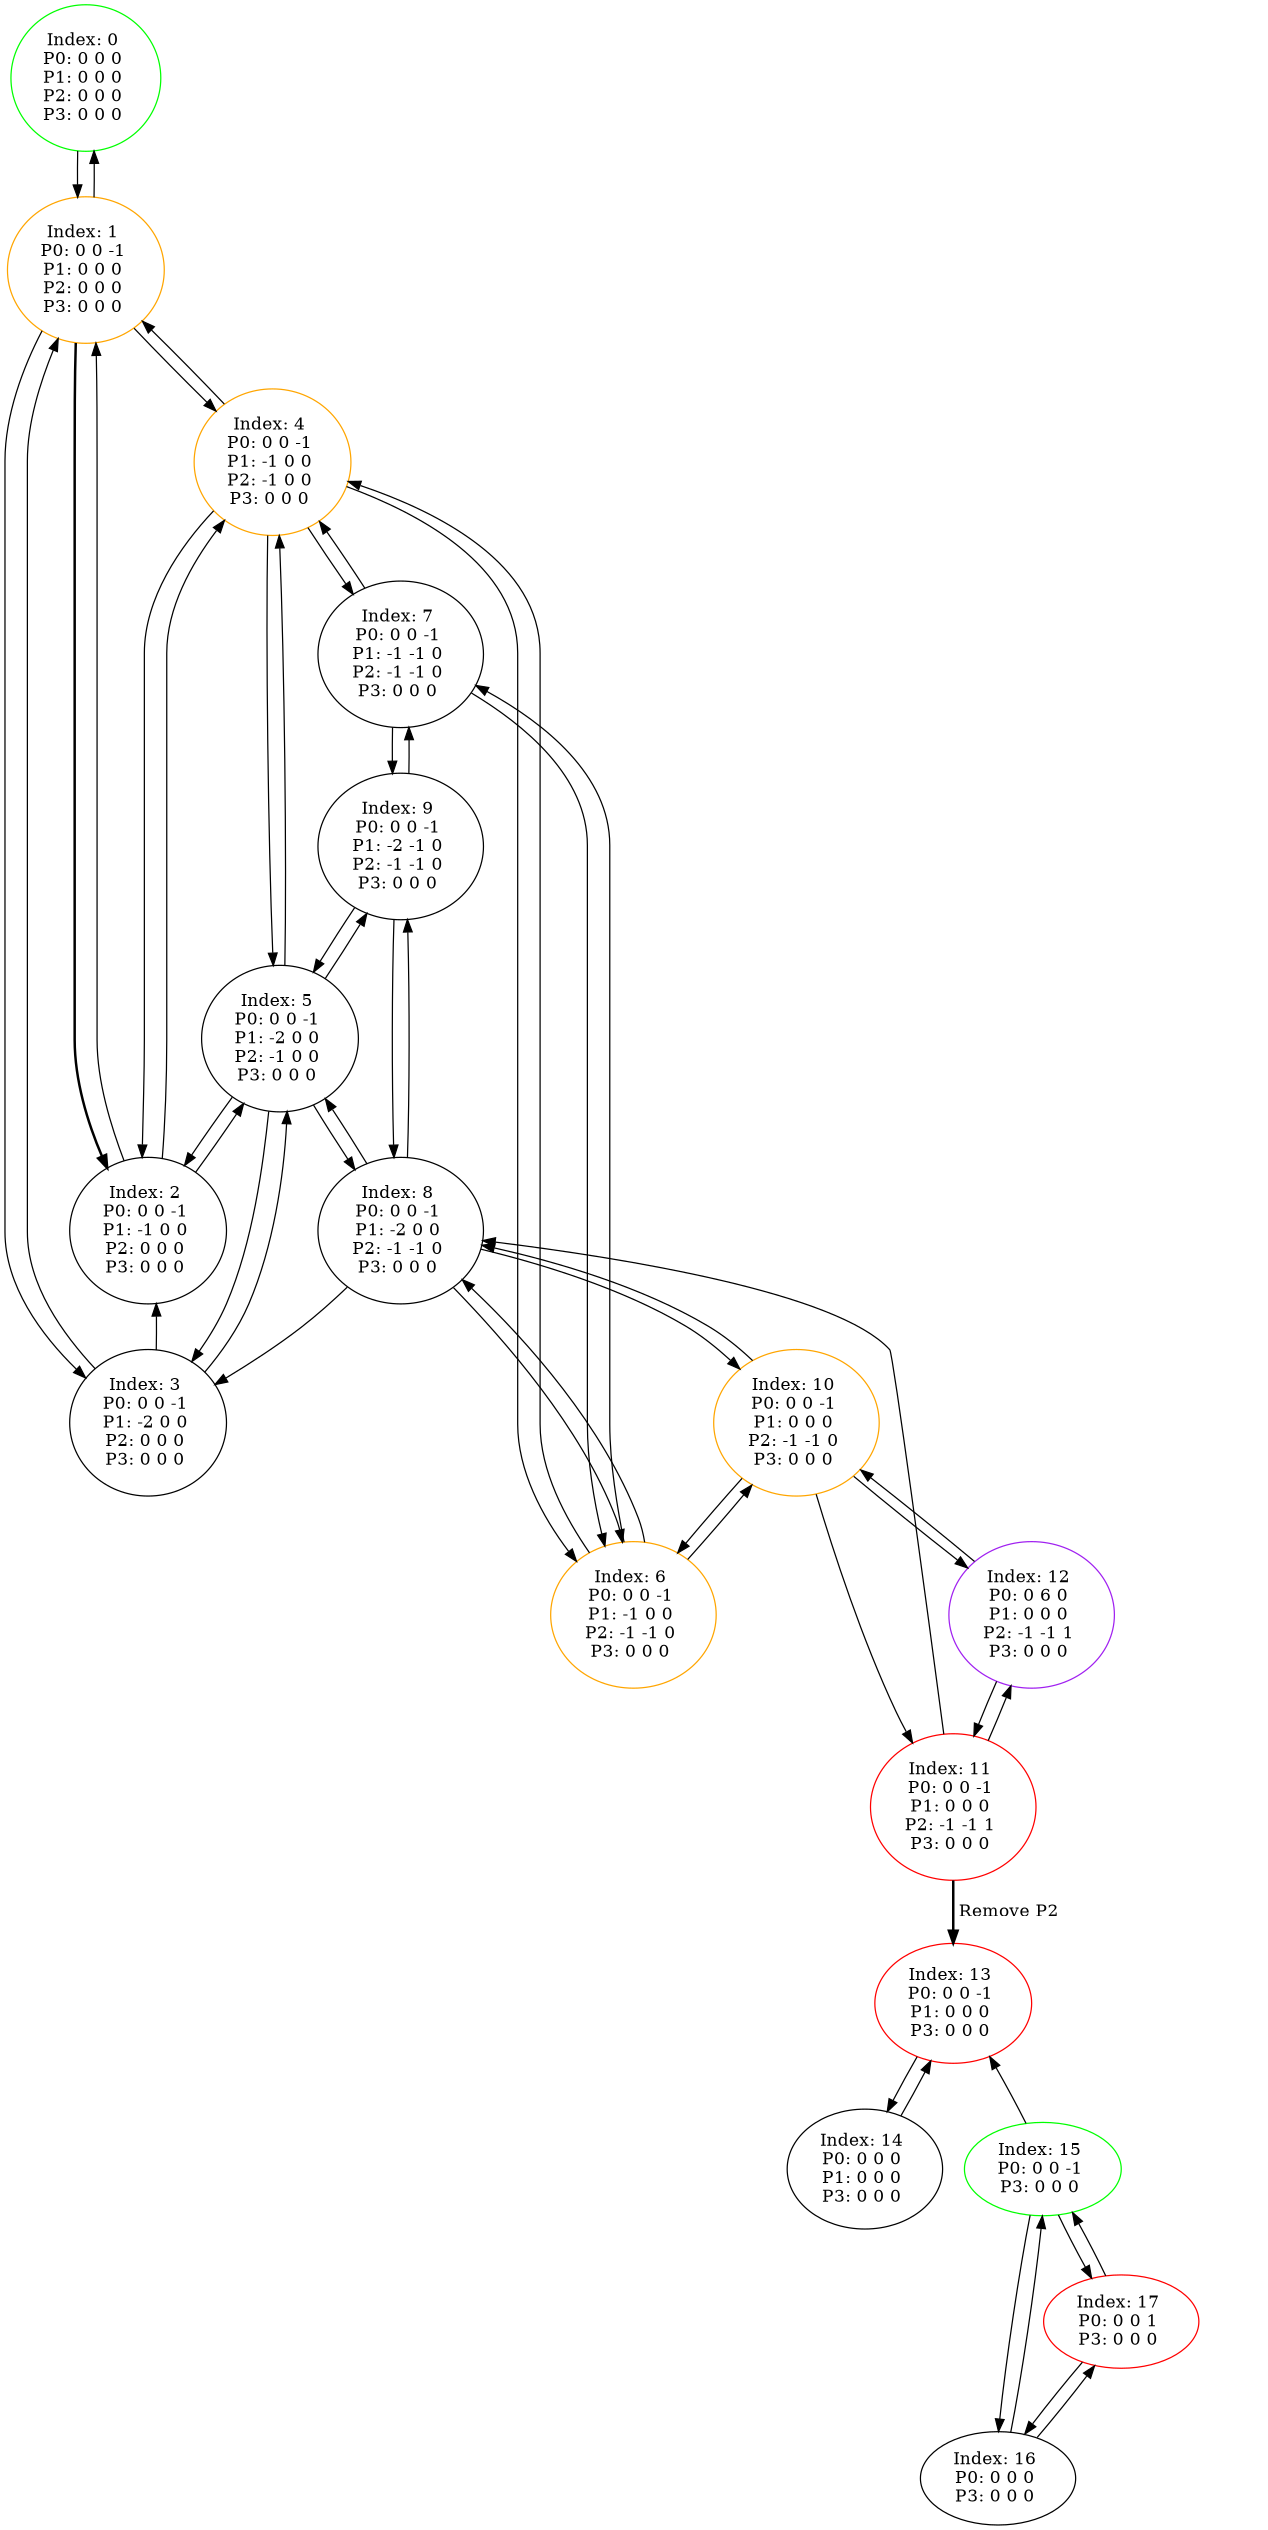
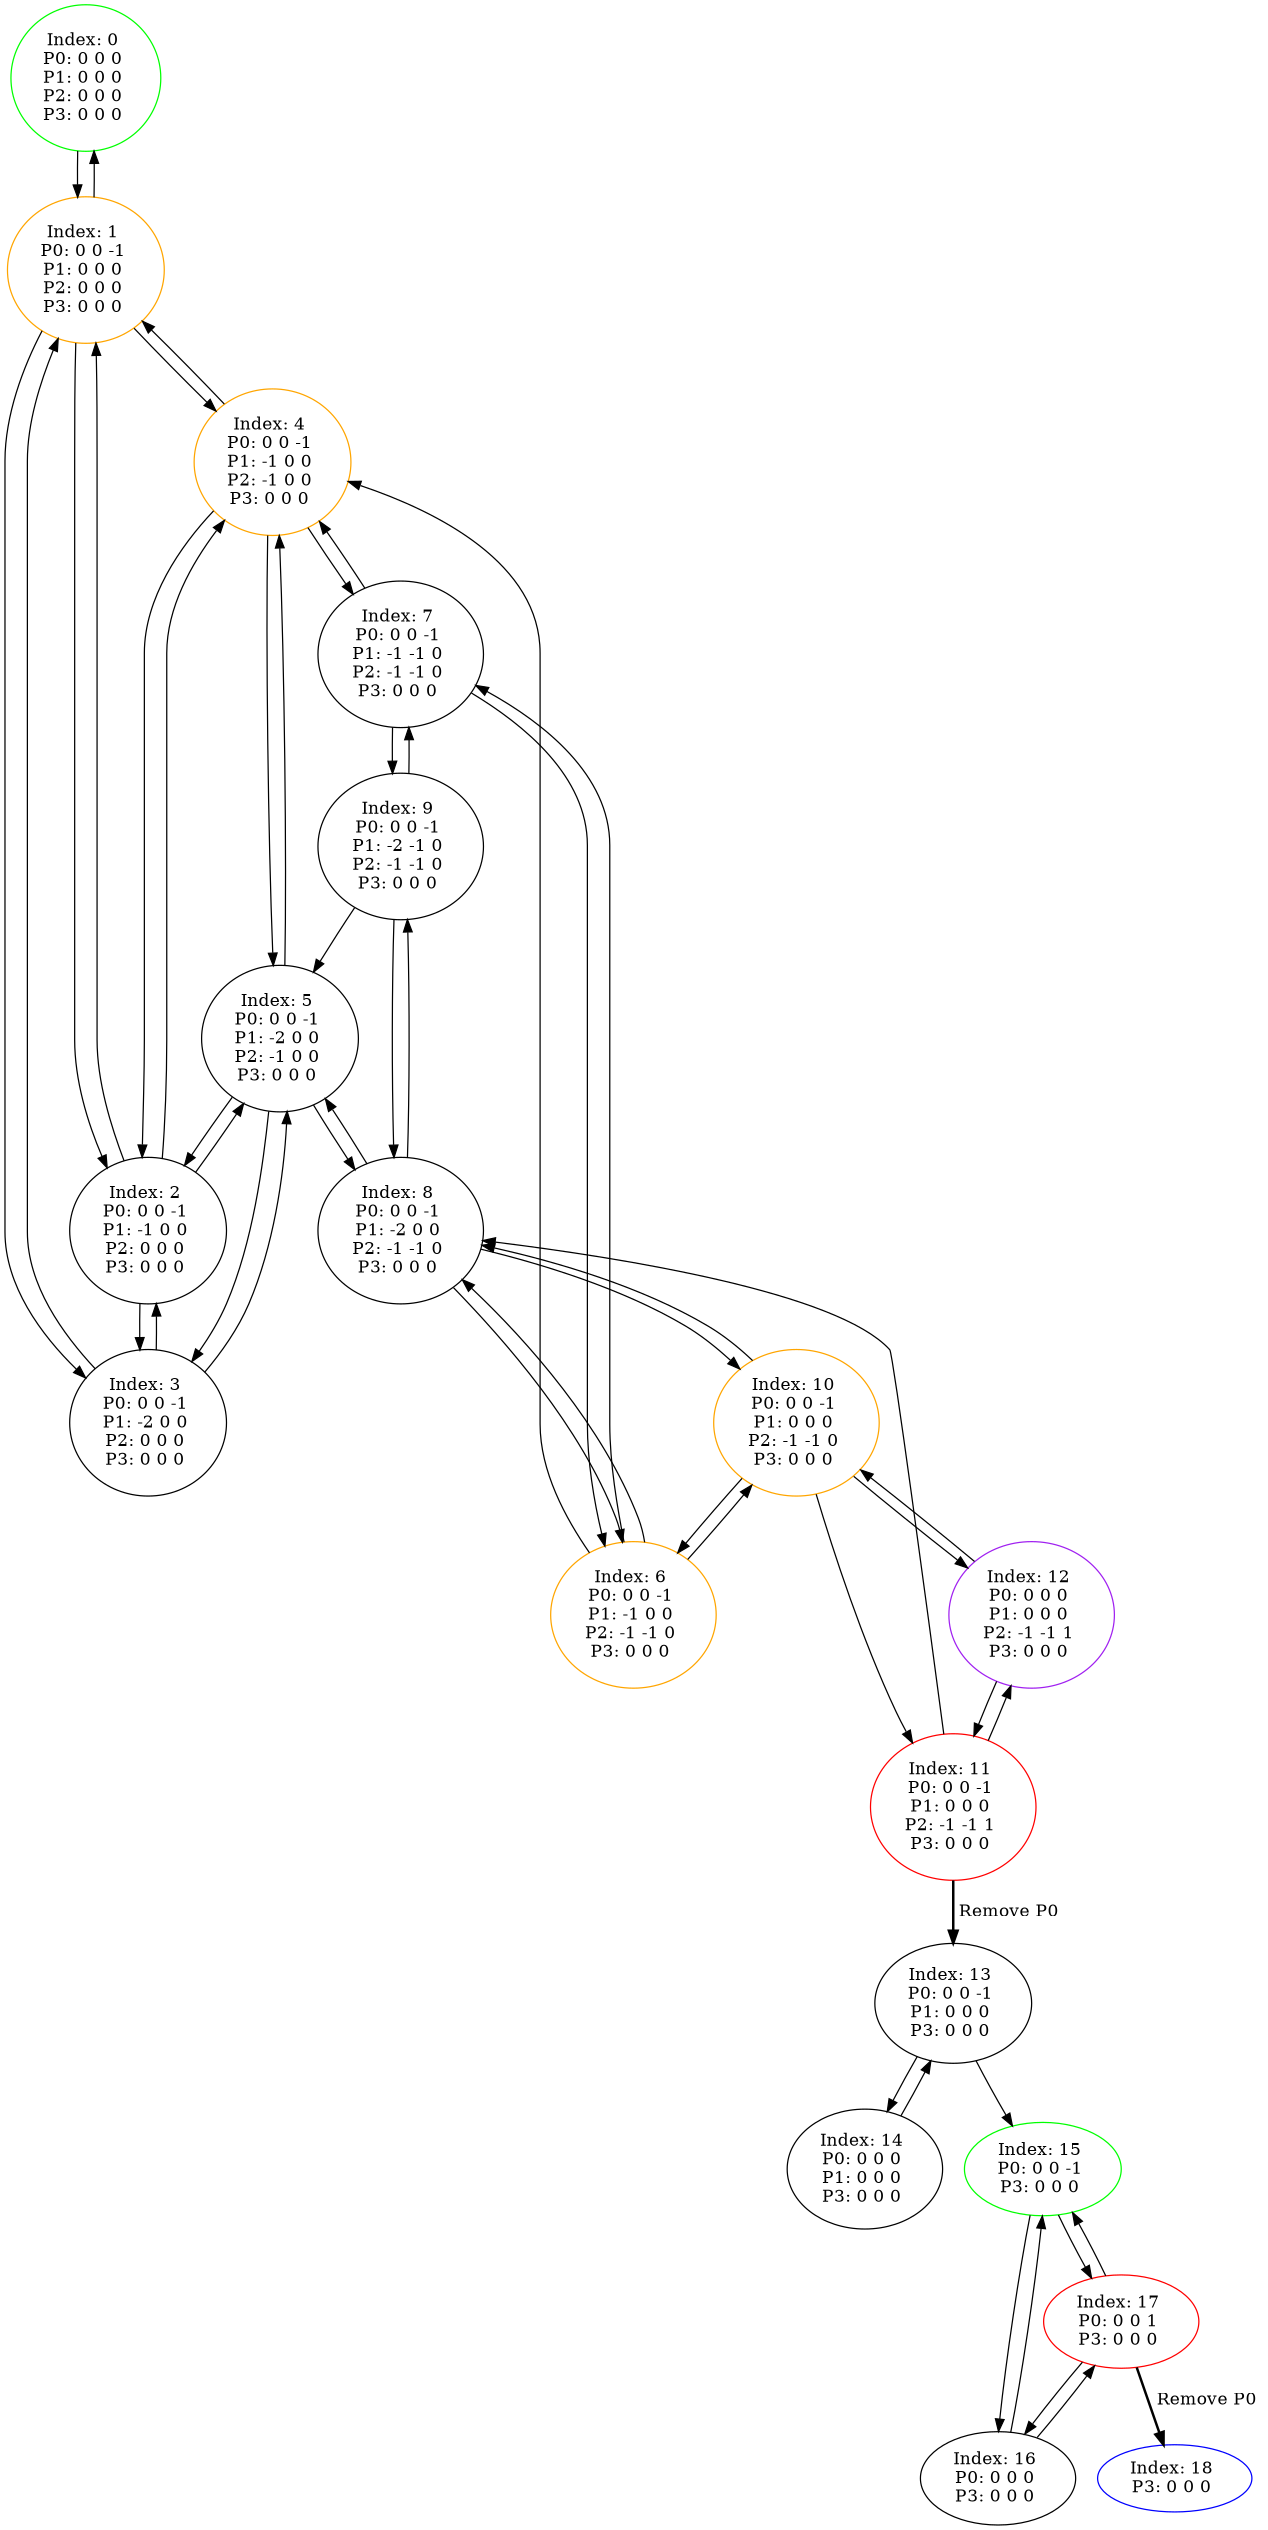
(75, 752) -> (75, 752)
(343, 952) -> none
(518, 981) -> none
(289, 1336) -> (140, 1320)
(1032, 1615) -> (1032, 1615)
(1009, 1912) -> (1009, 1912)
(953, 2003) -> (953, 2003)
(1011, 2095) -> (991, 2088)
none -> (1175, 2478)
